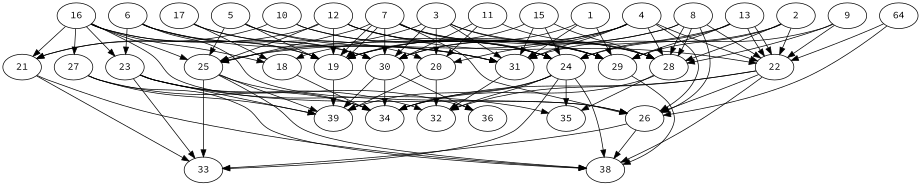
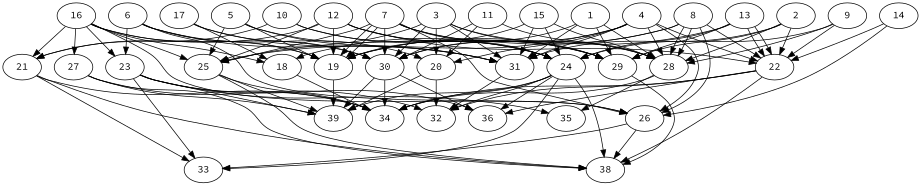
(899, 16) -> (899, 16)
none -> (618, 34)
(566, 89) -> (530, 91)
(713, 92) -> (634, 90)
none -> (134, 94)
(203, 115) -> none
